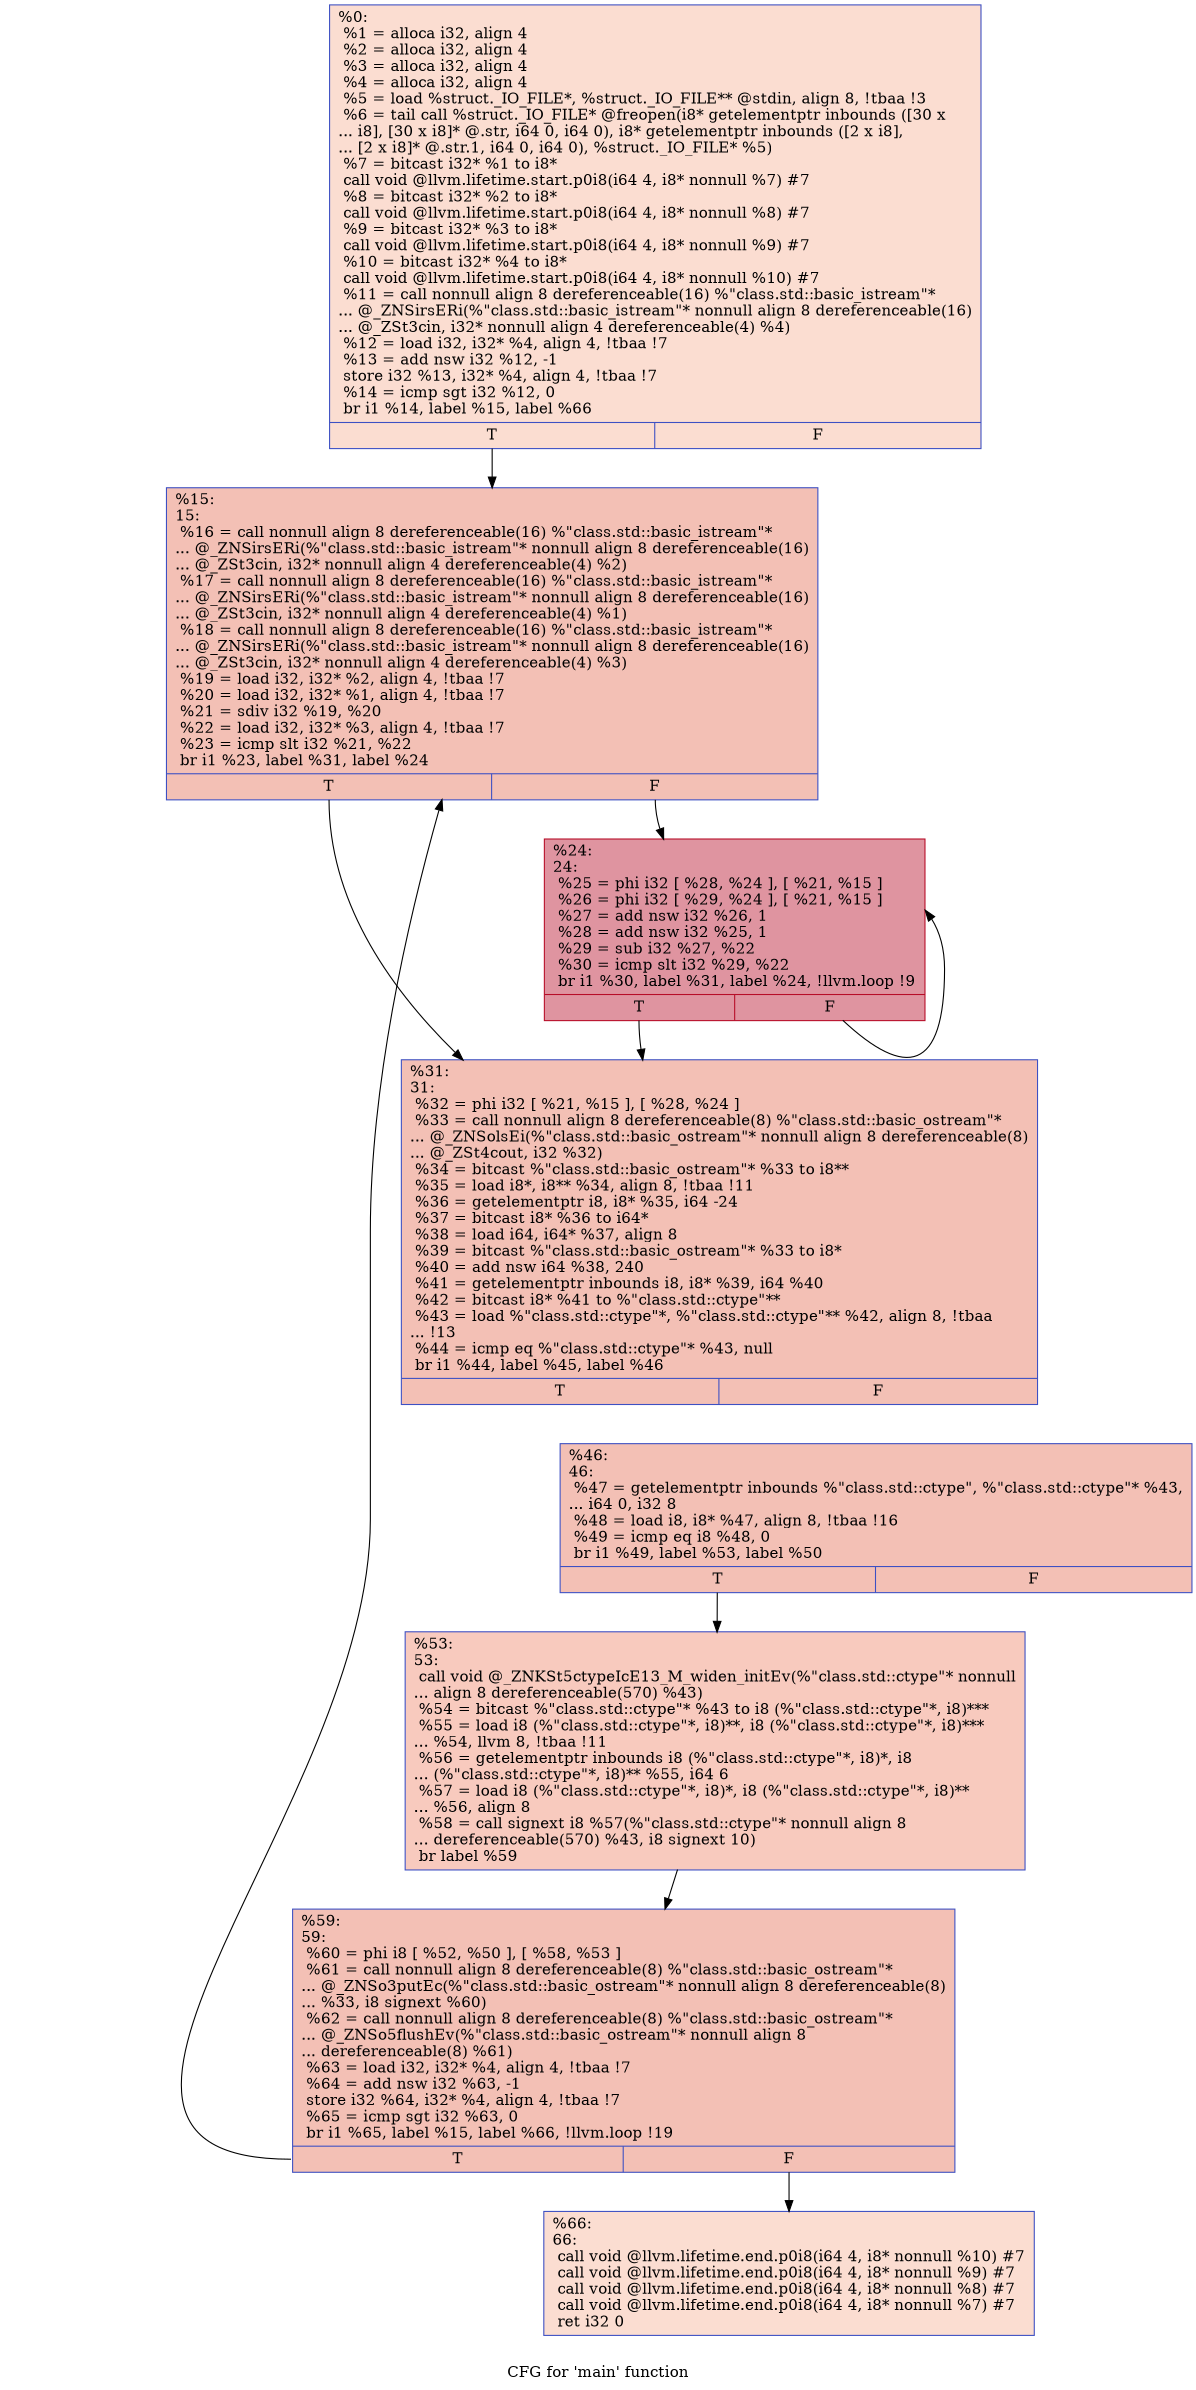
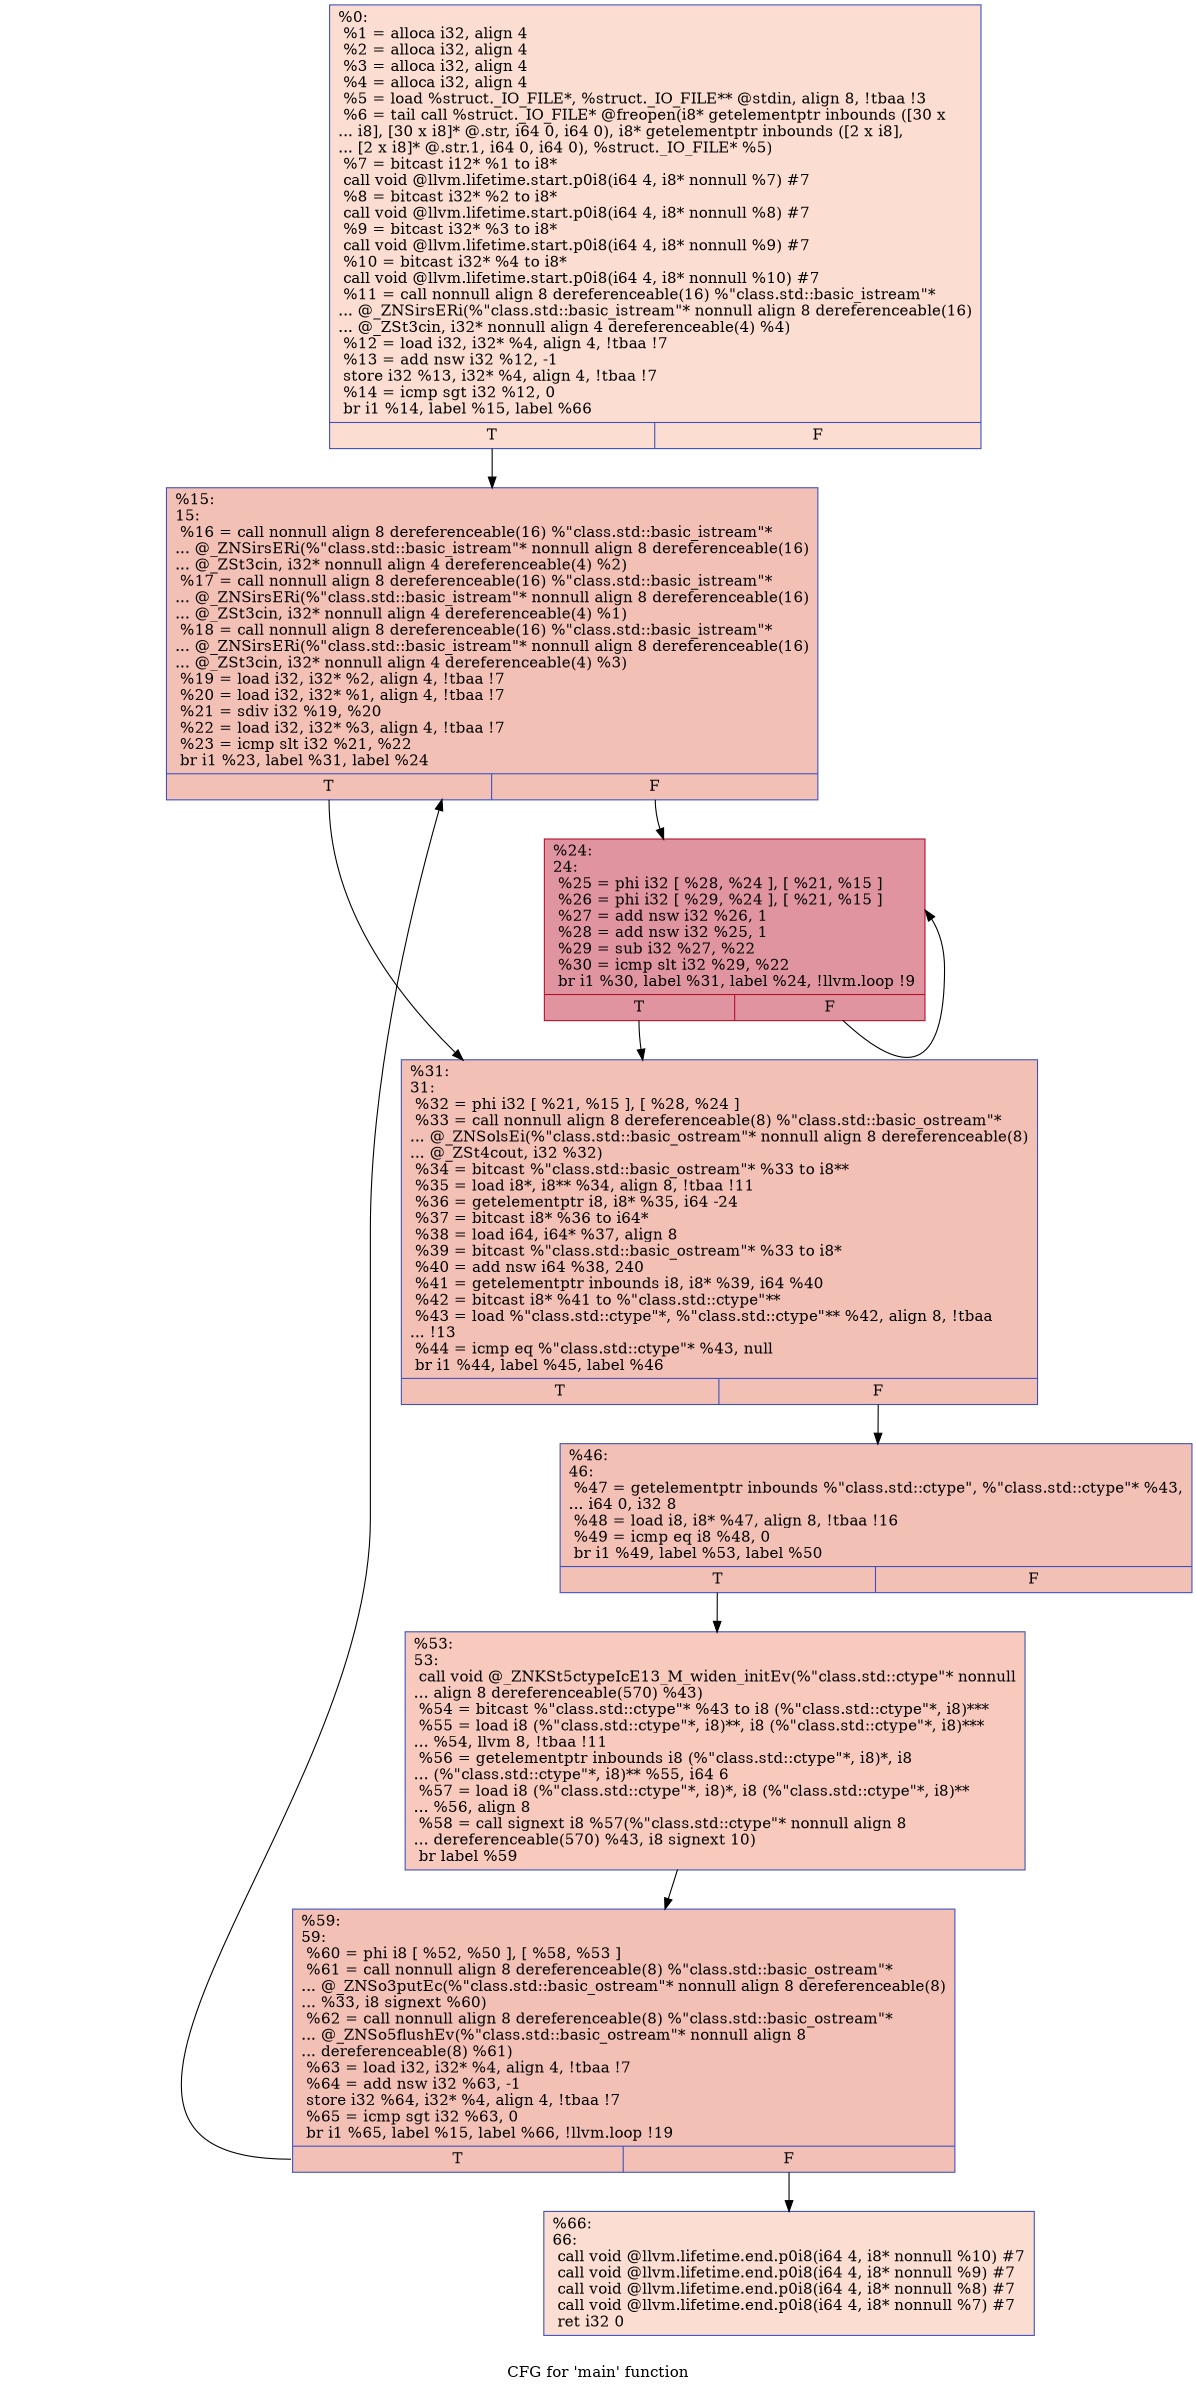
(448, 164) -> (448, 164)
none -> (878, 1419)
